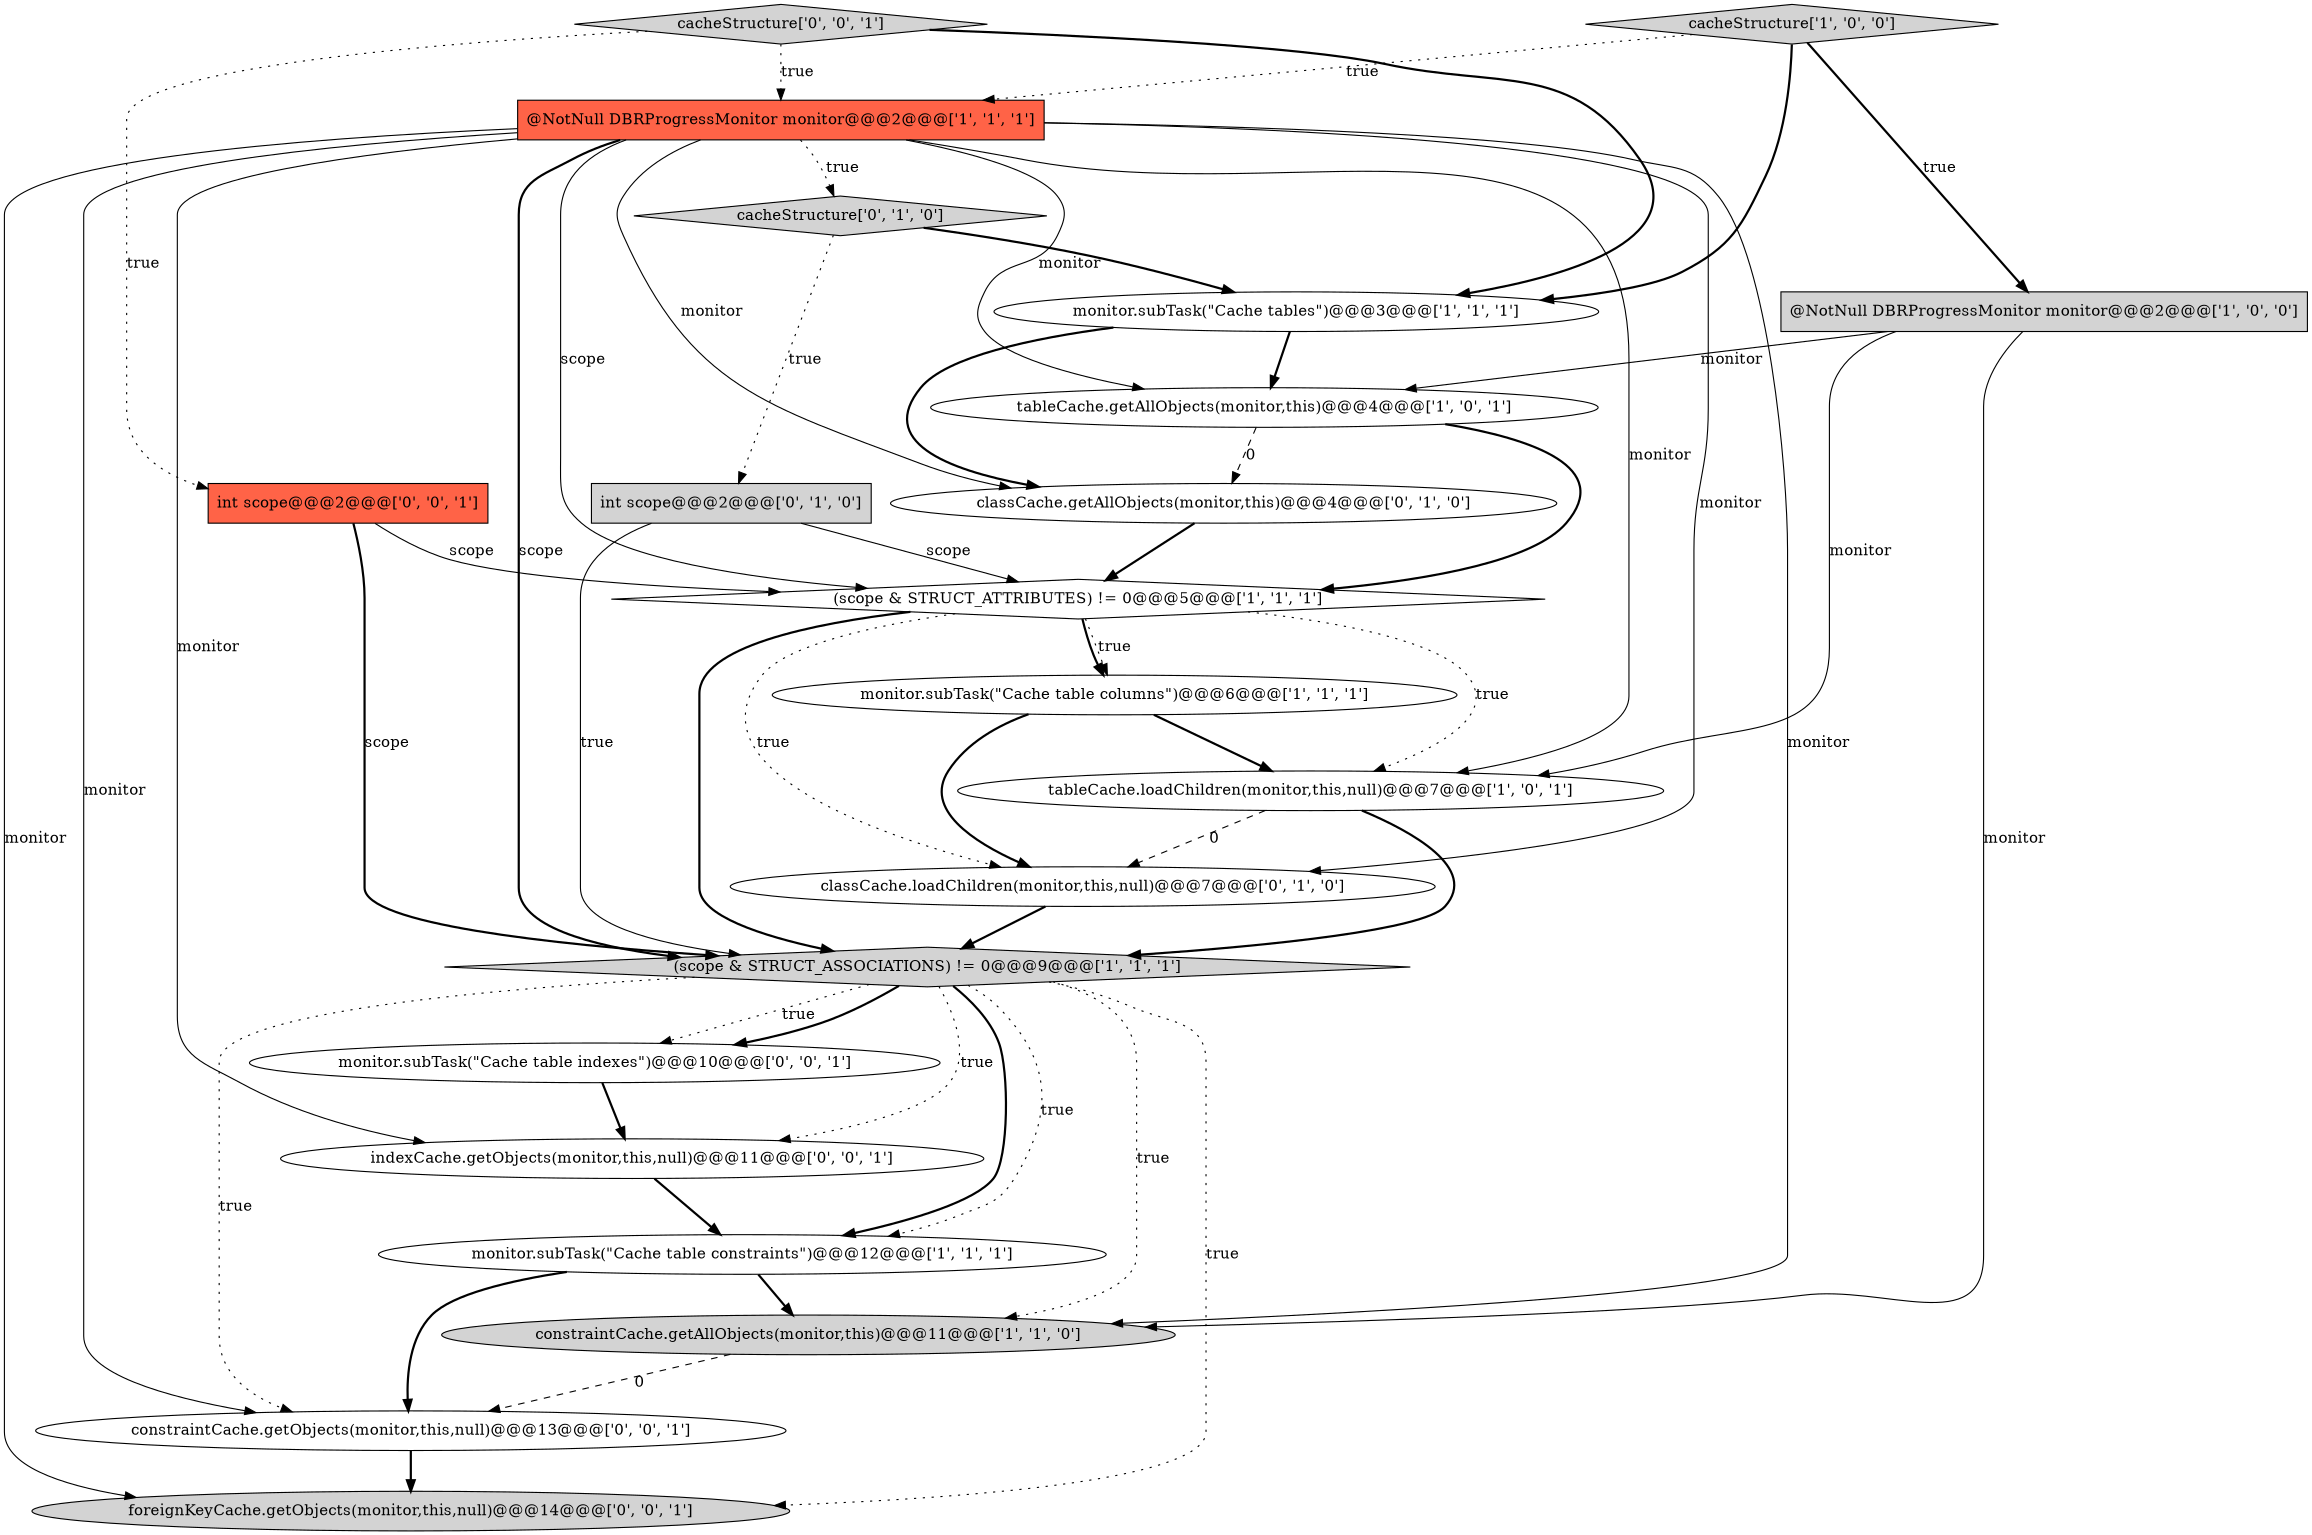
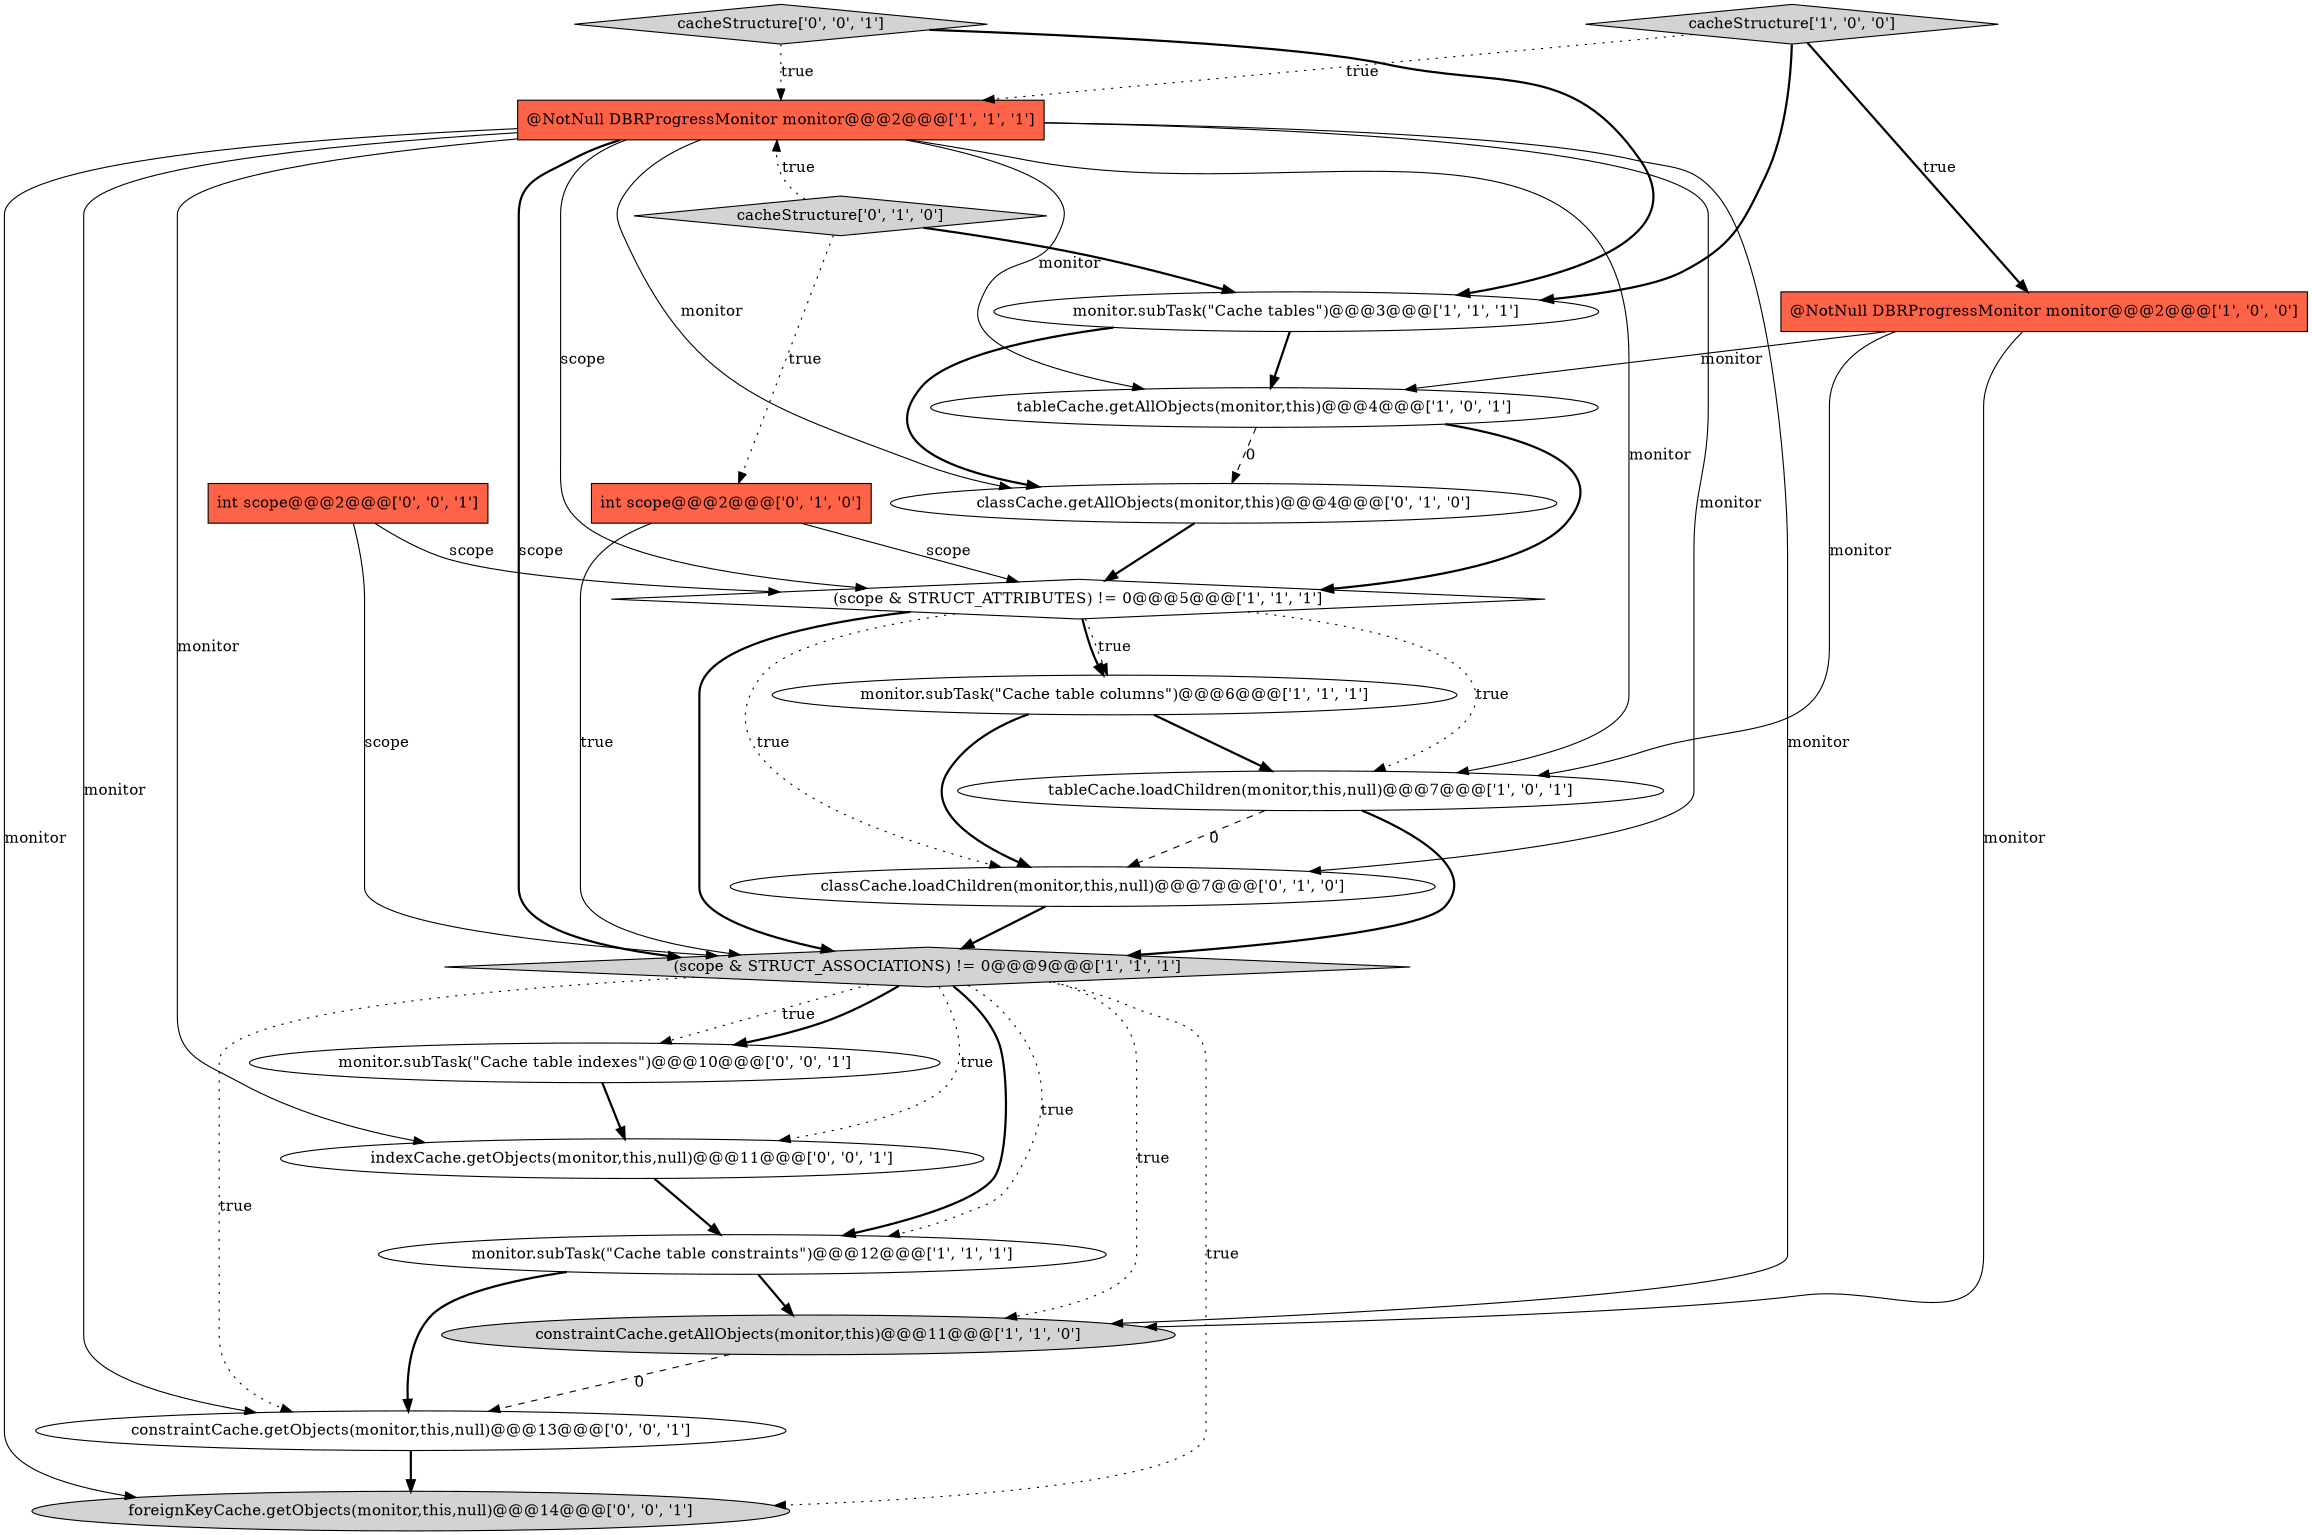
(182, 85) -> none
(817, 161) -> (784, 179)
(2044, 312) -> (2044, 312)
(731, 503) -> (731, 503)
(365, 882) -> (365, 882)
